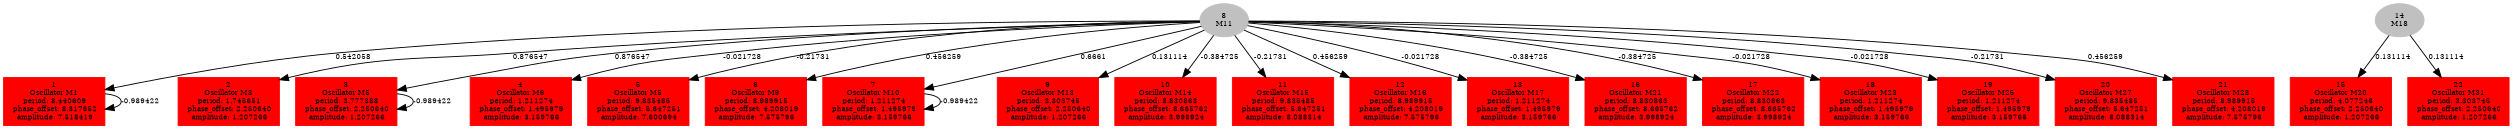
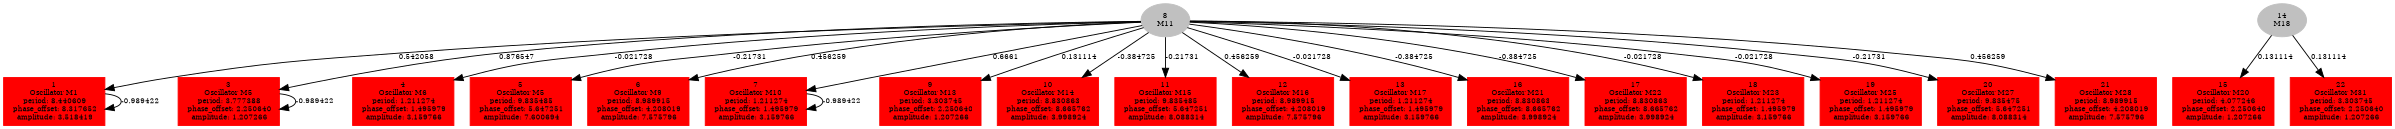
(2106, 101) -> (1988, 101)
(229, 102) -> none
(54, 117) -> (54, 117)
